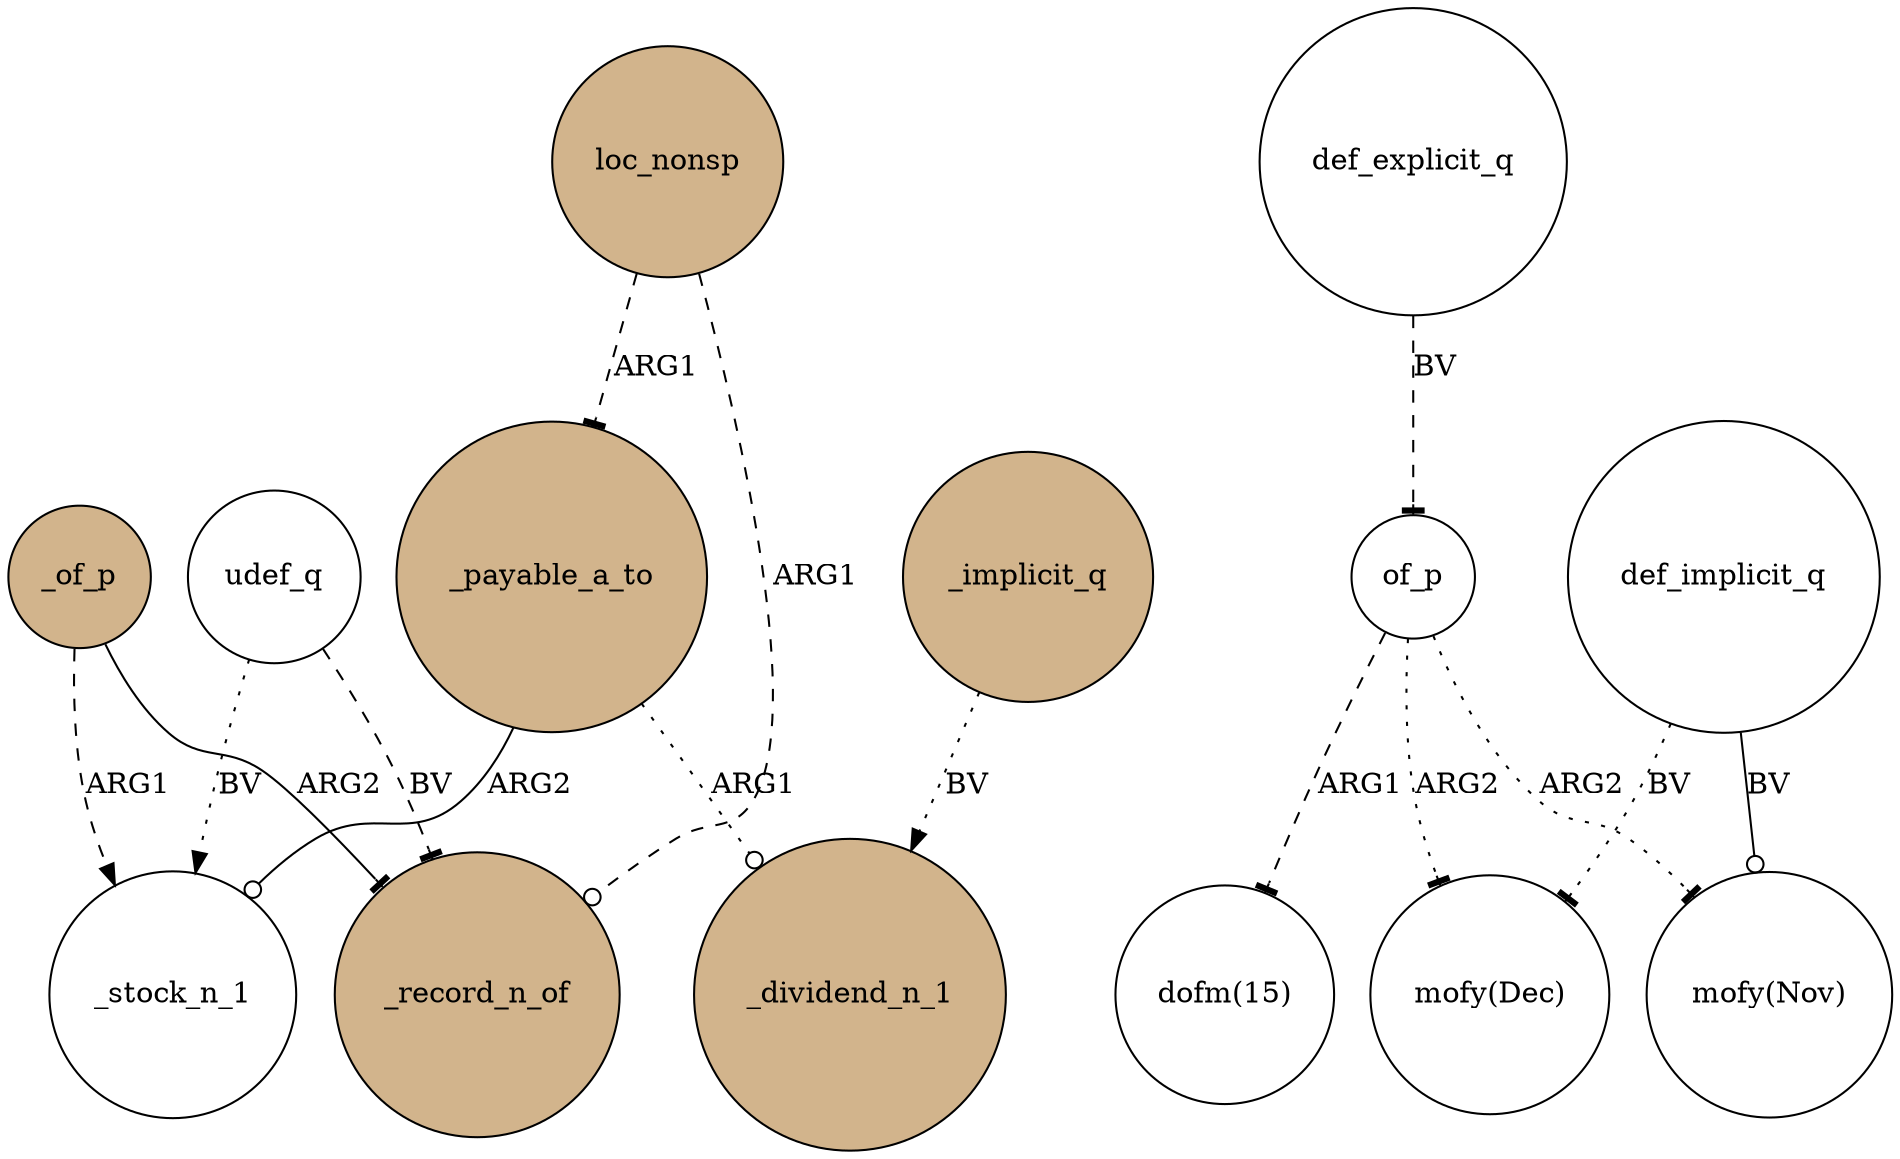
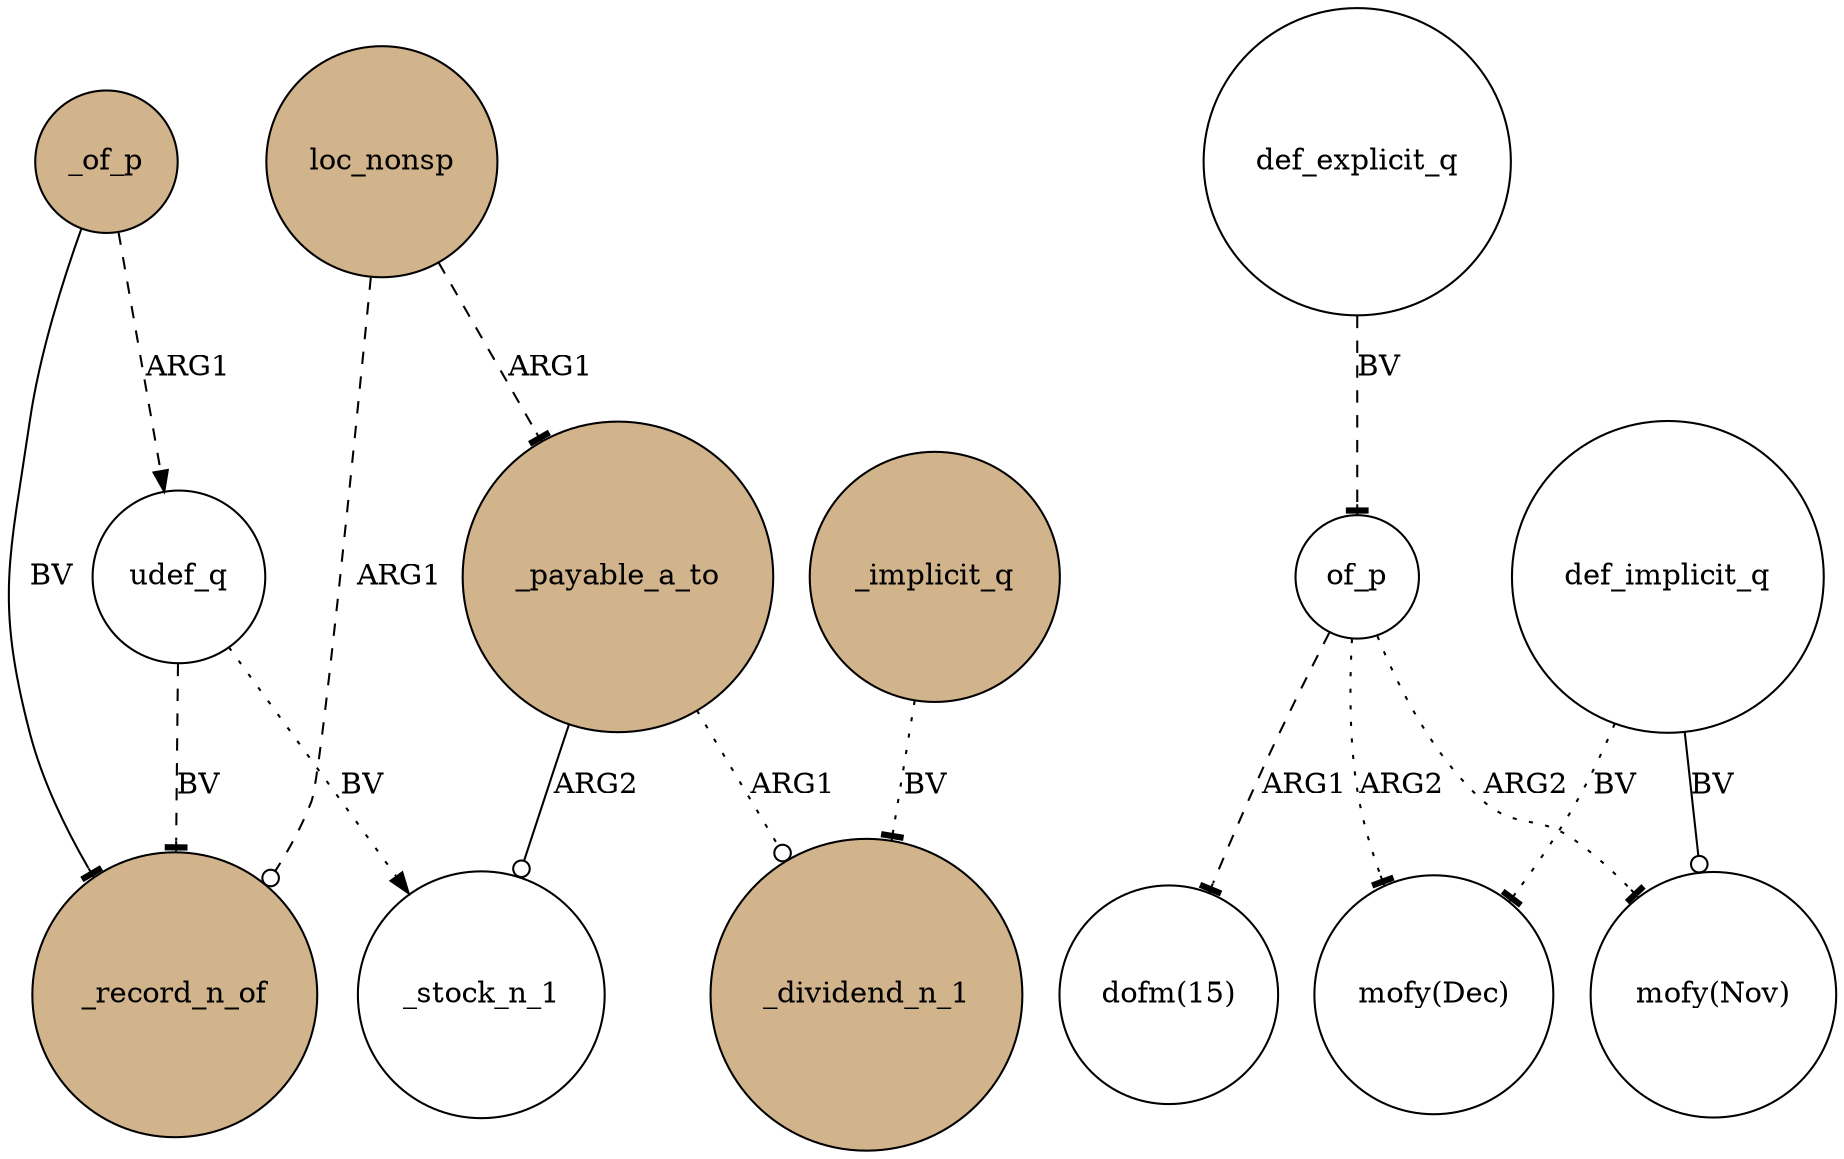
(79, 759) -> (140, 351)
(949, 762) -> (904, 765)
(340, 786) -> (52, 577)
